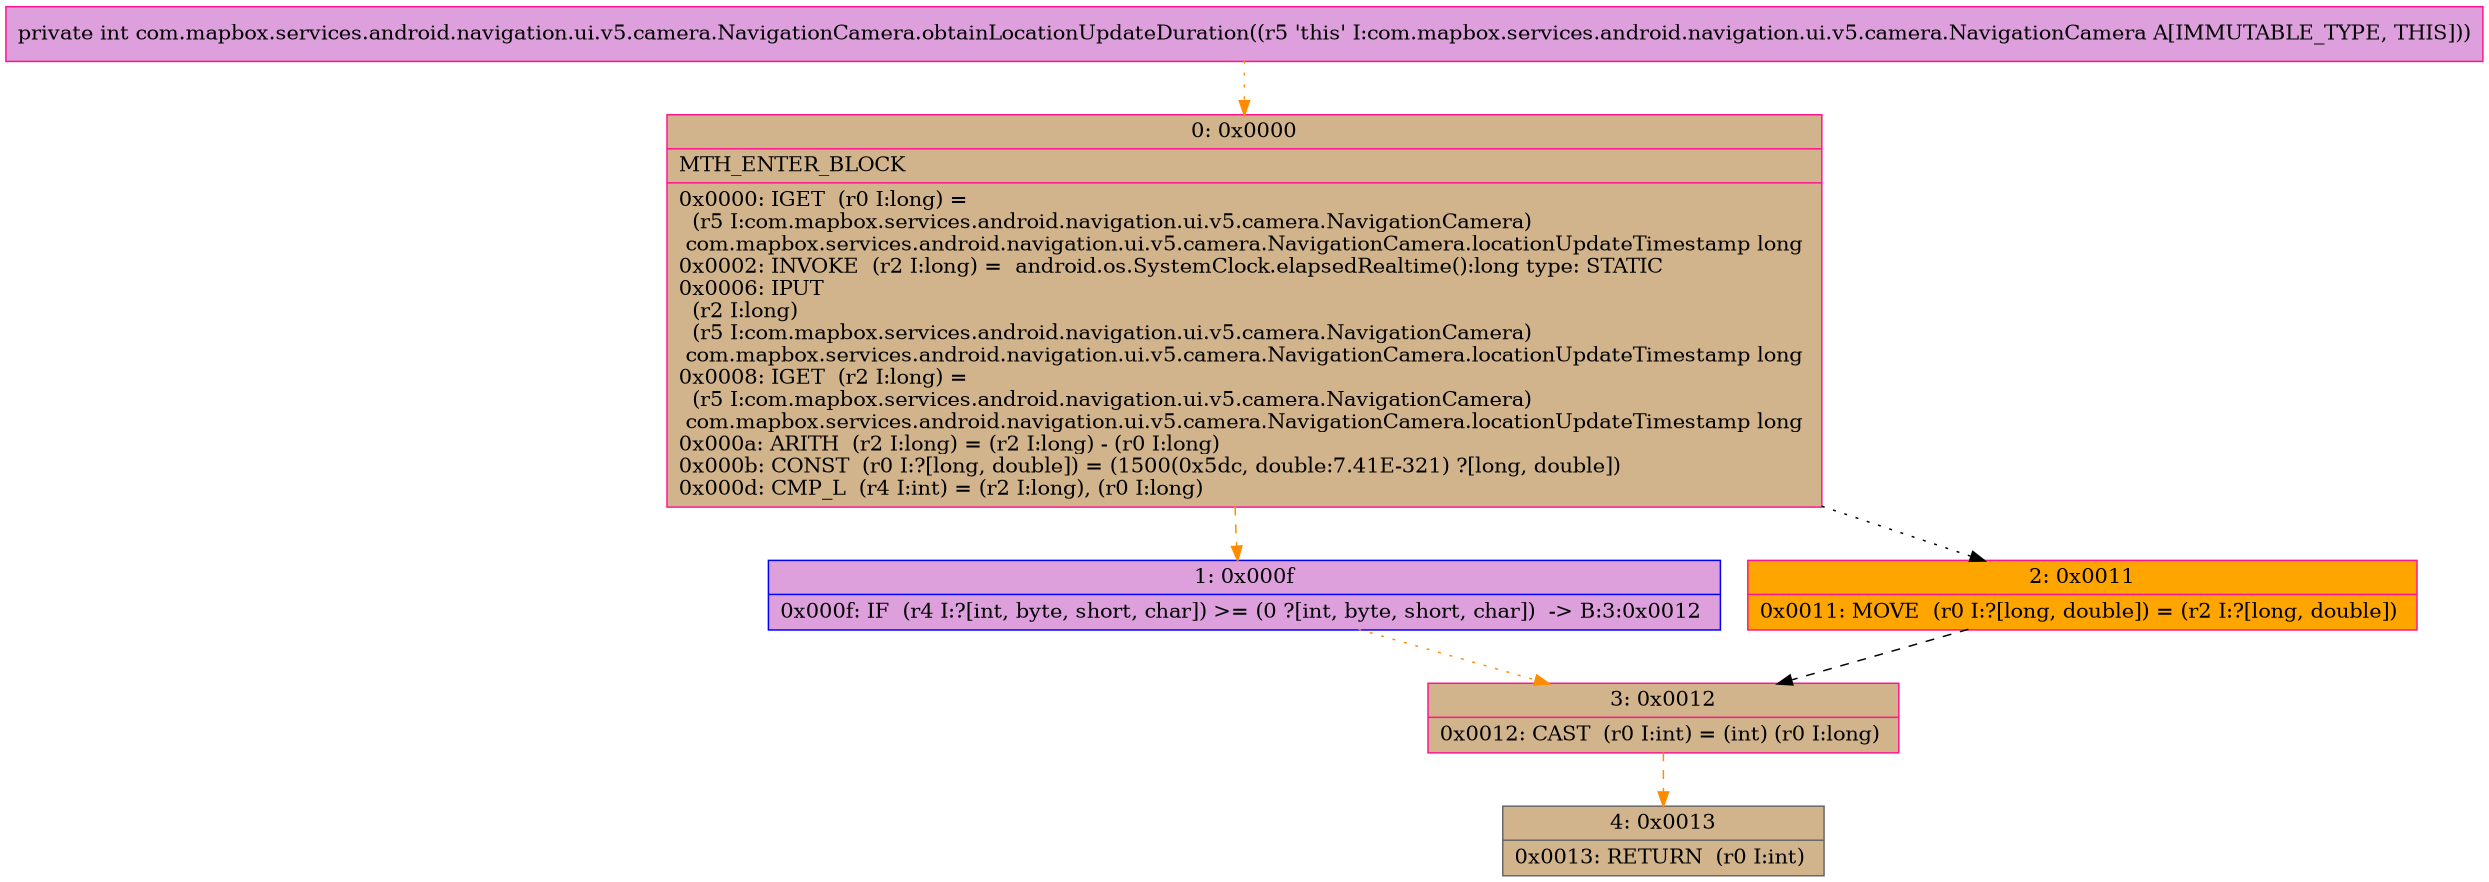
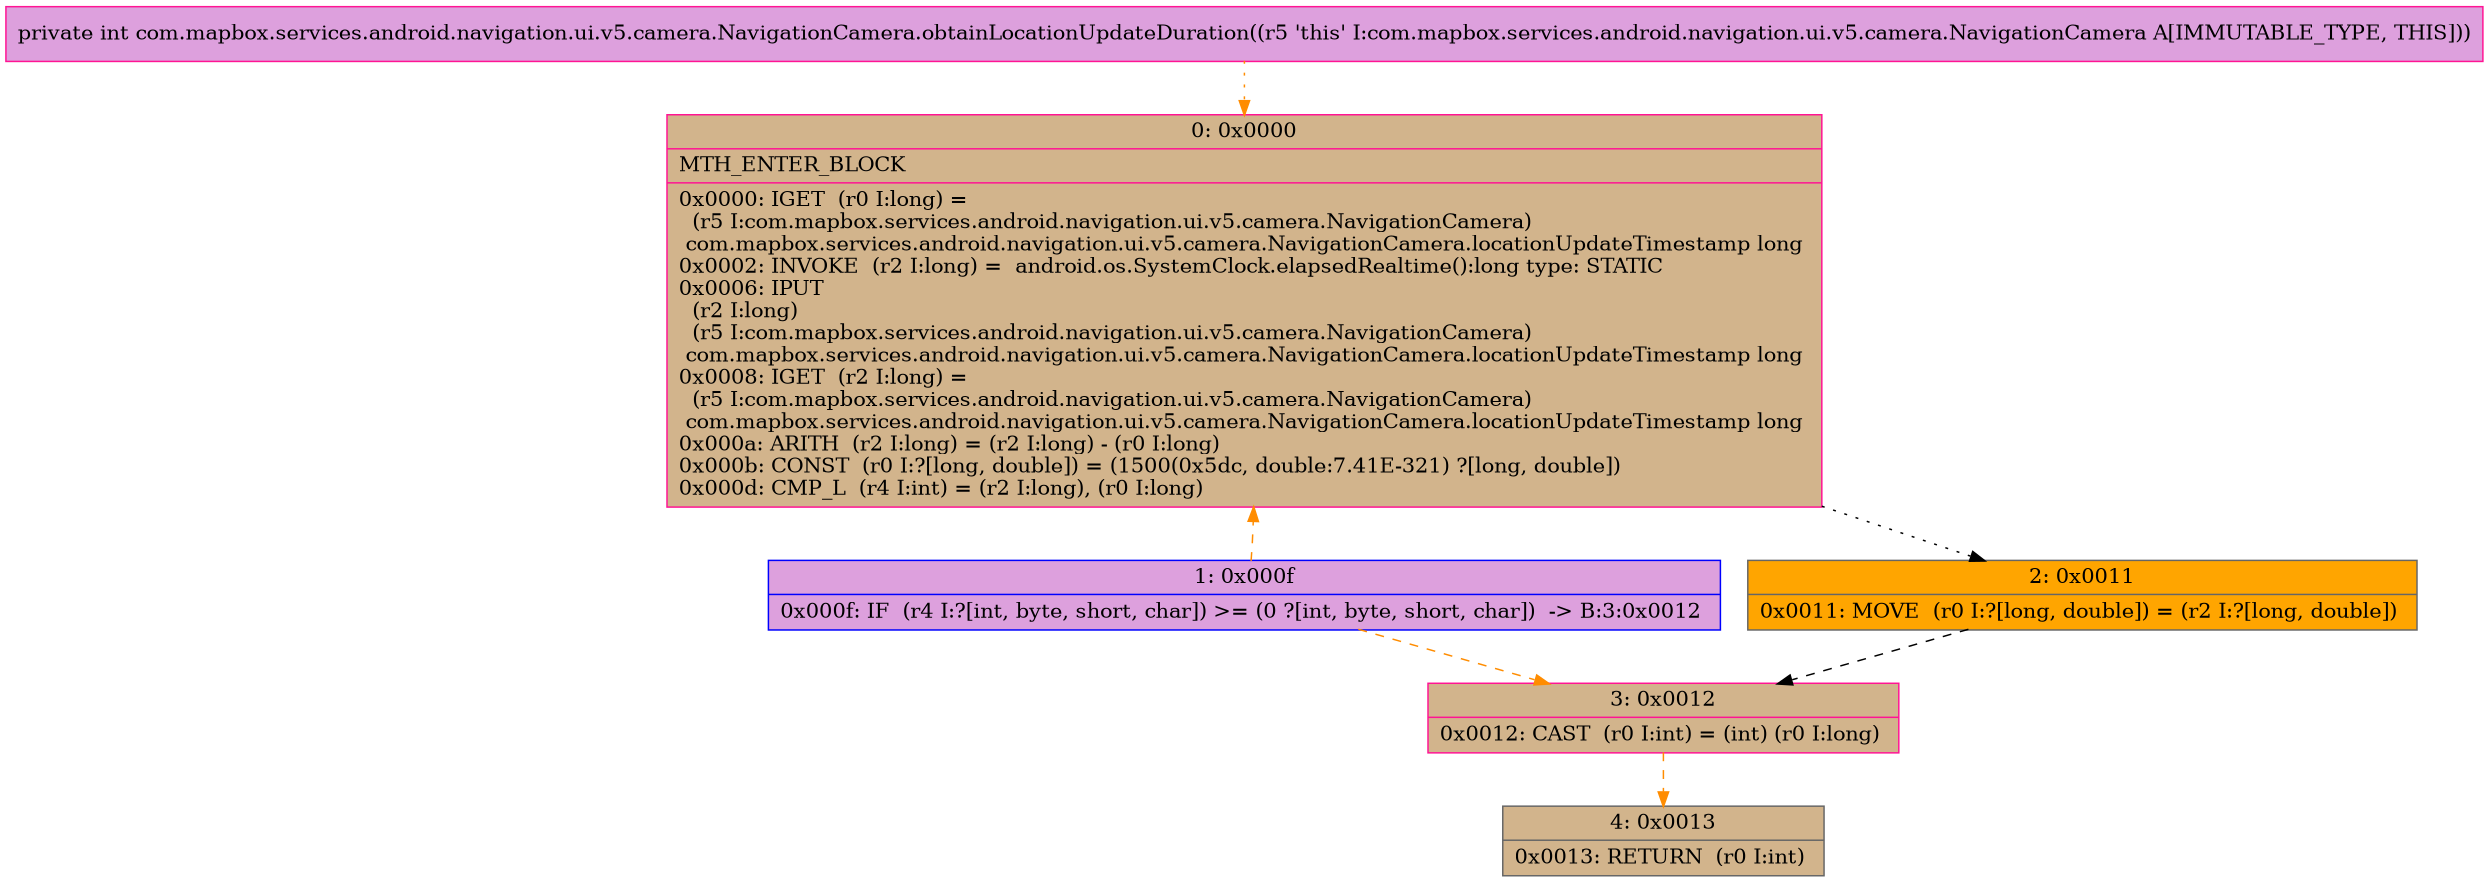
(1236, 526) -> (1252, 541)
(2082, 595) -> (2082, 595)
(1446, 654) -> (1446, 654)
